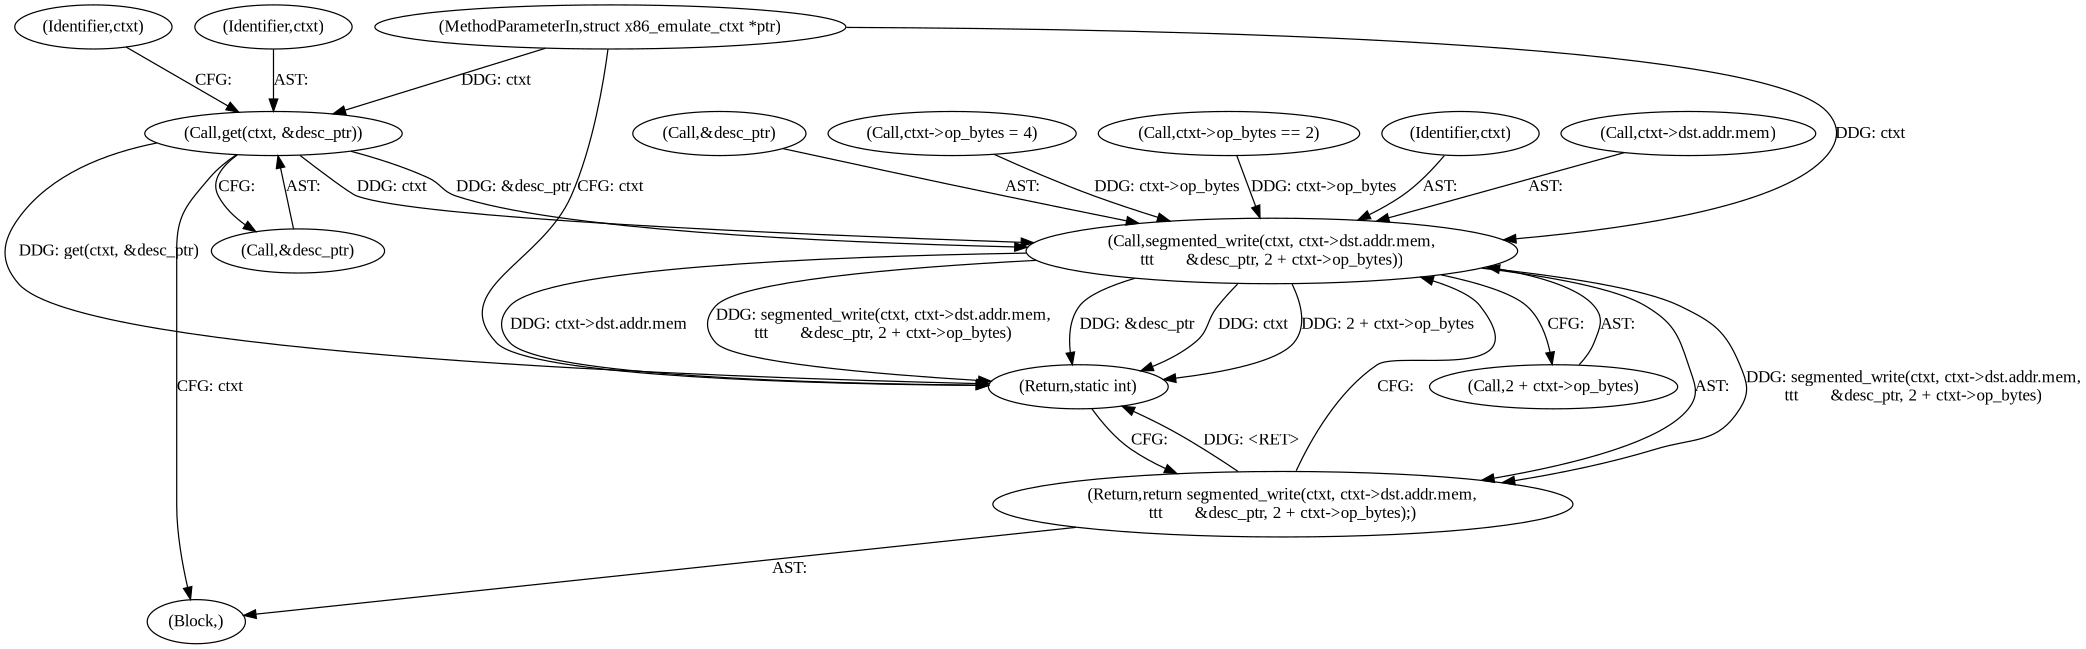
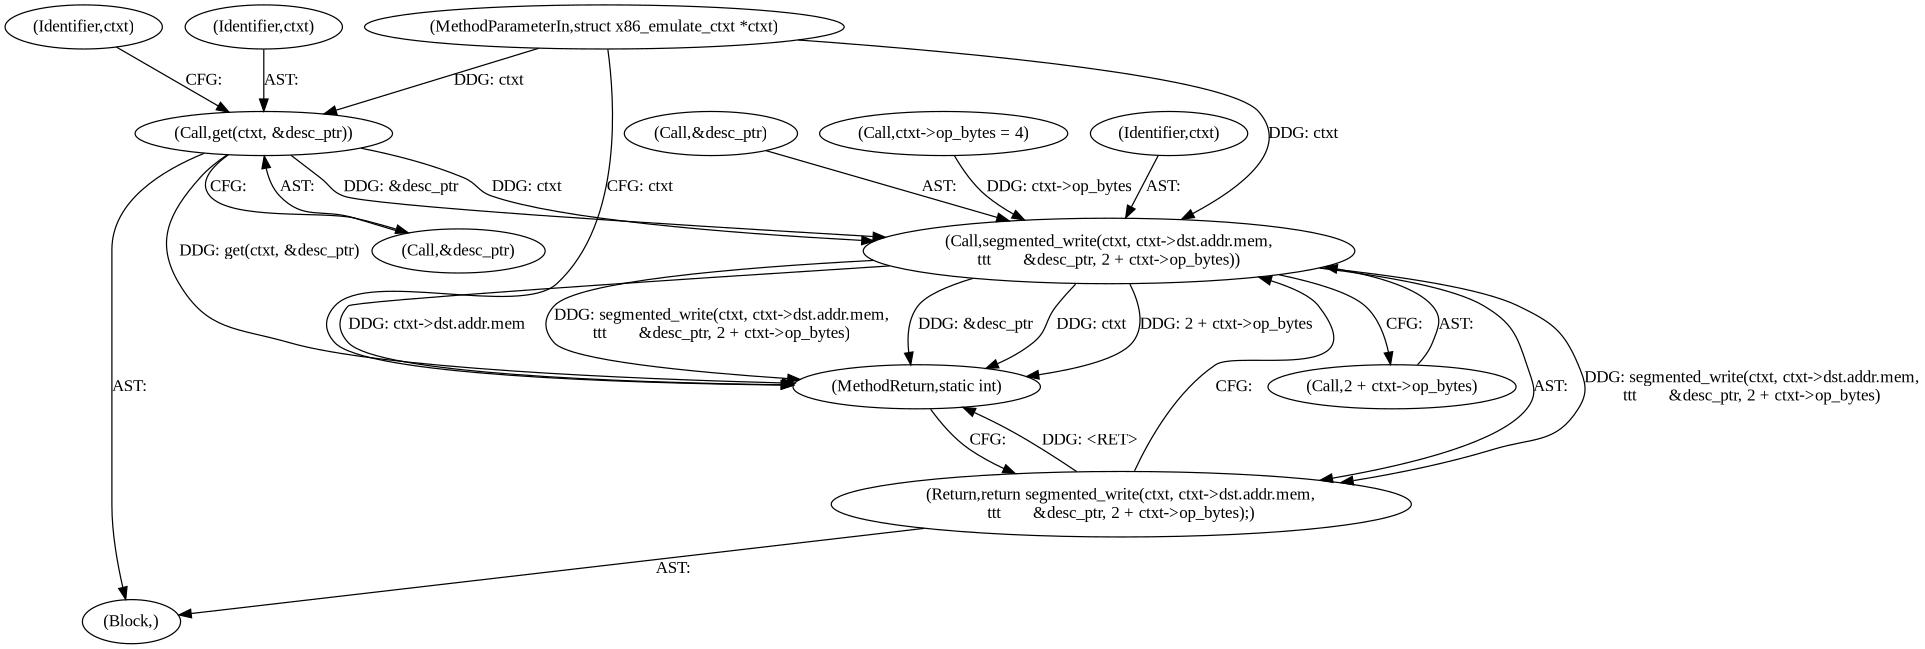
(610, 27) -> (604, 27)
(1229, 134) -> none
(1688, 134) -> none
(210, 387) -> (132, 387)
(1078, 387) -> (917, 387)
